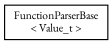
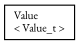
(56, 22) -> (40, 22)
